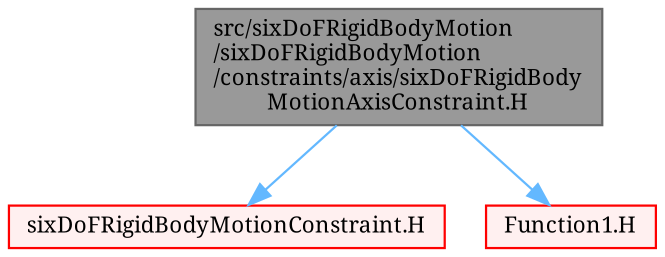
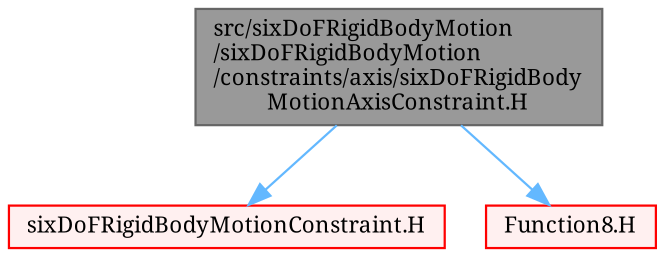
(571, 227) -> (571, 227)
